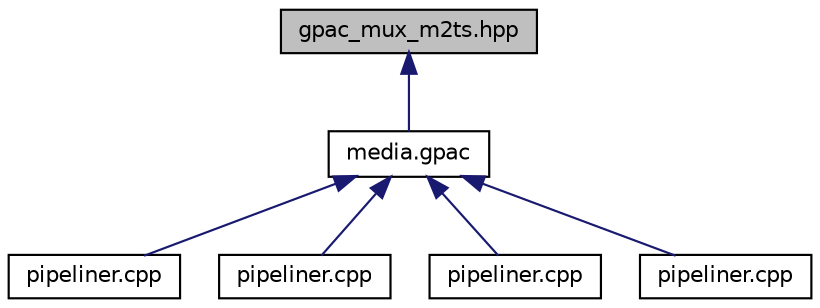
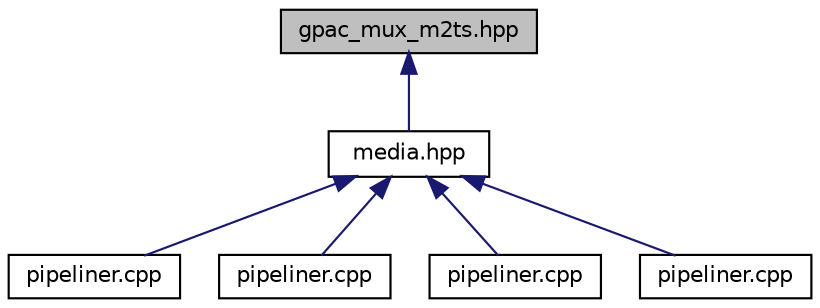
(409, 154) -> (409, 154)
